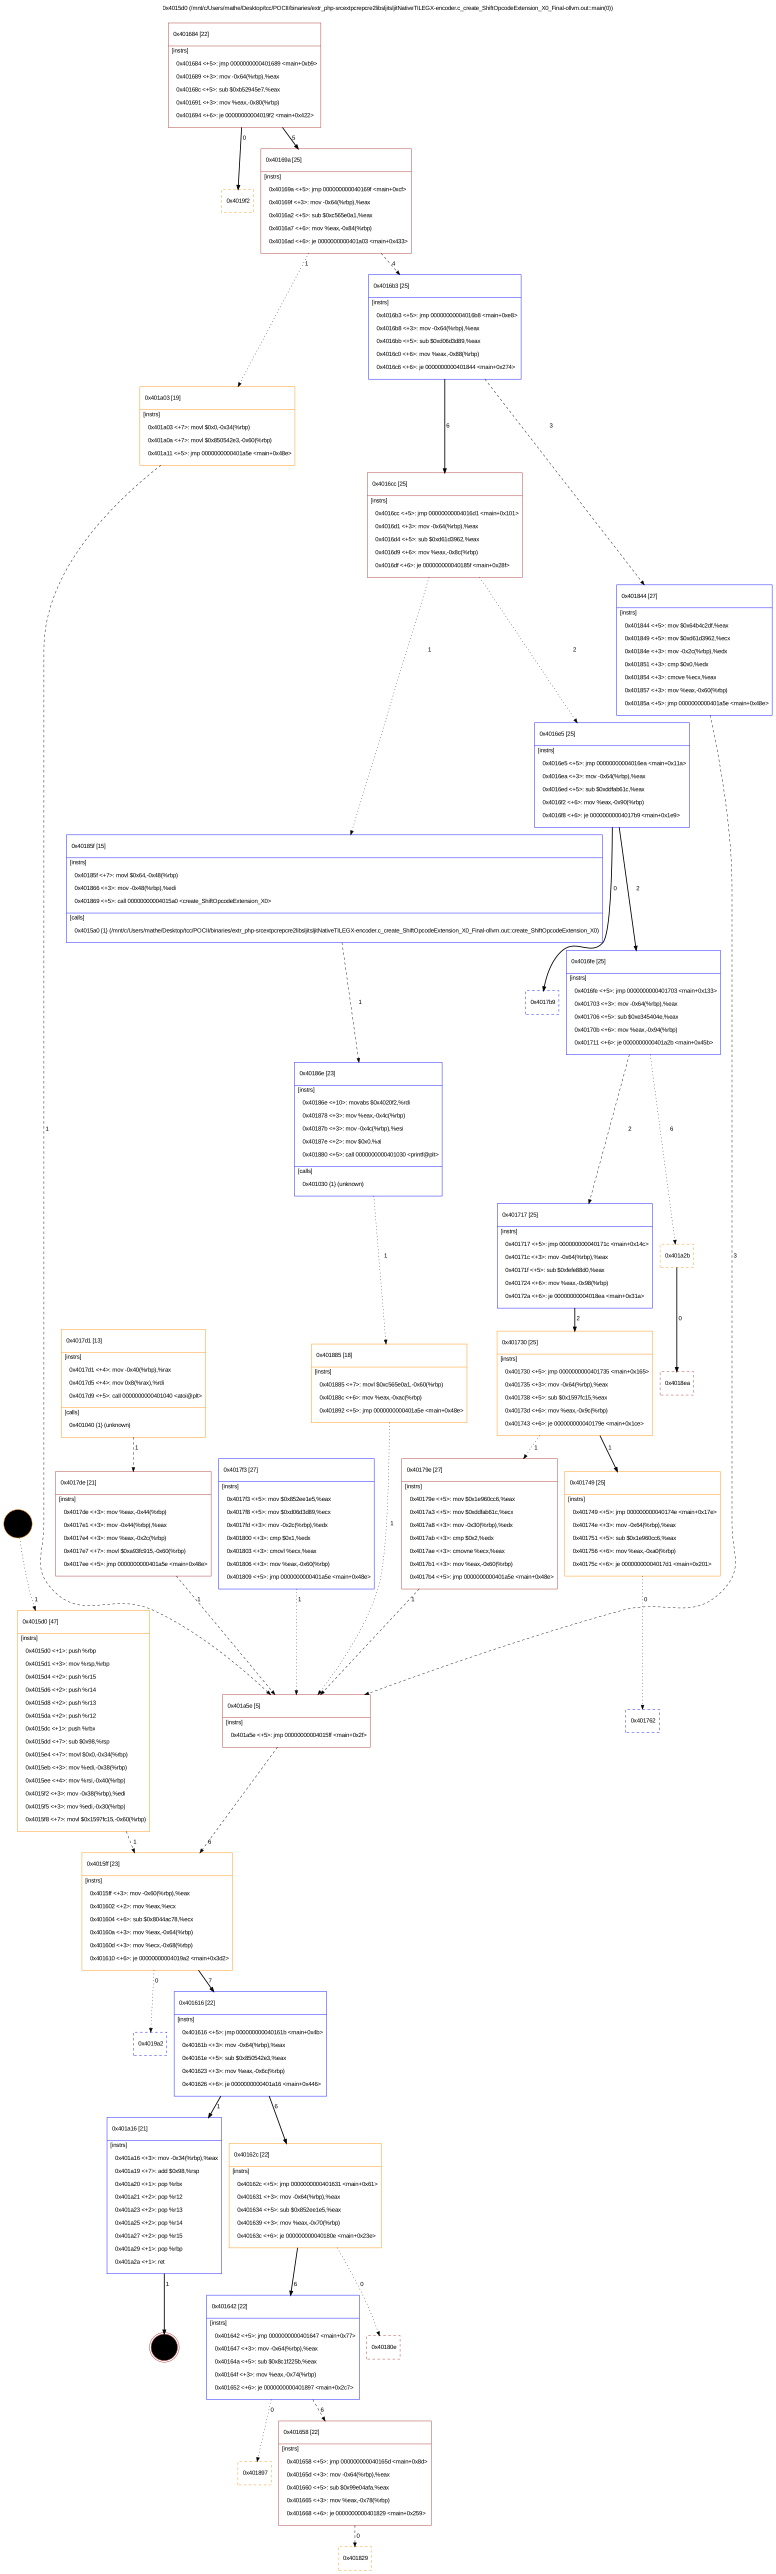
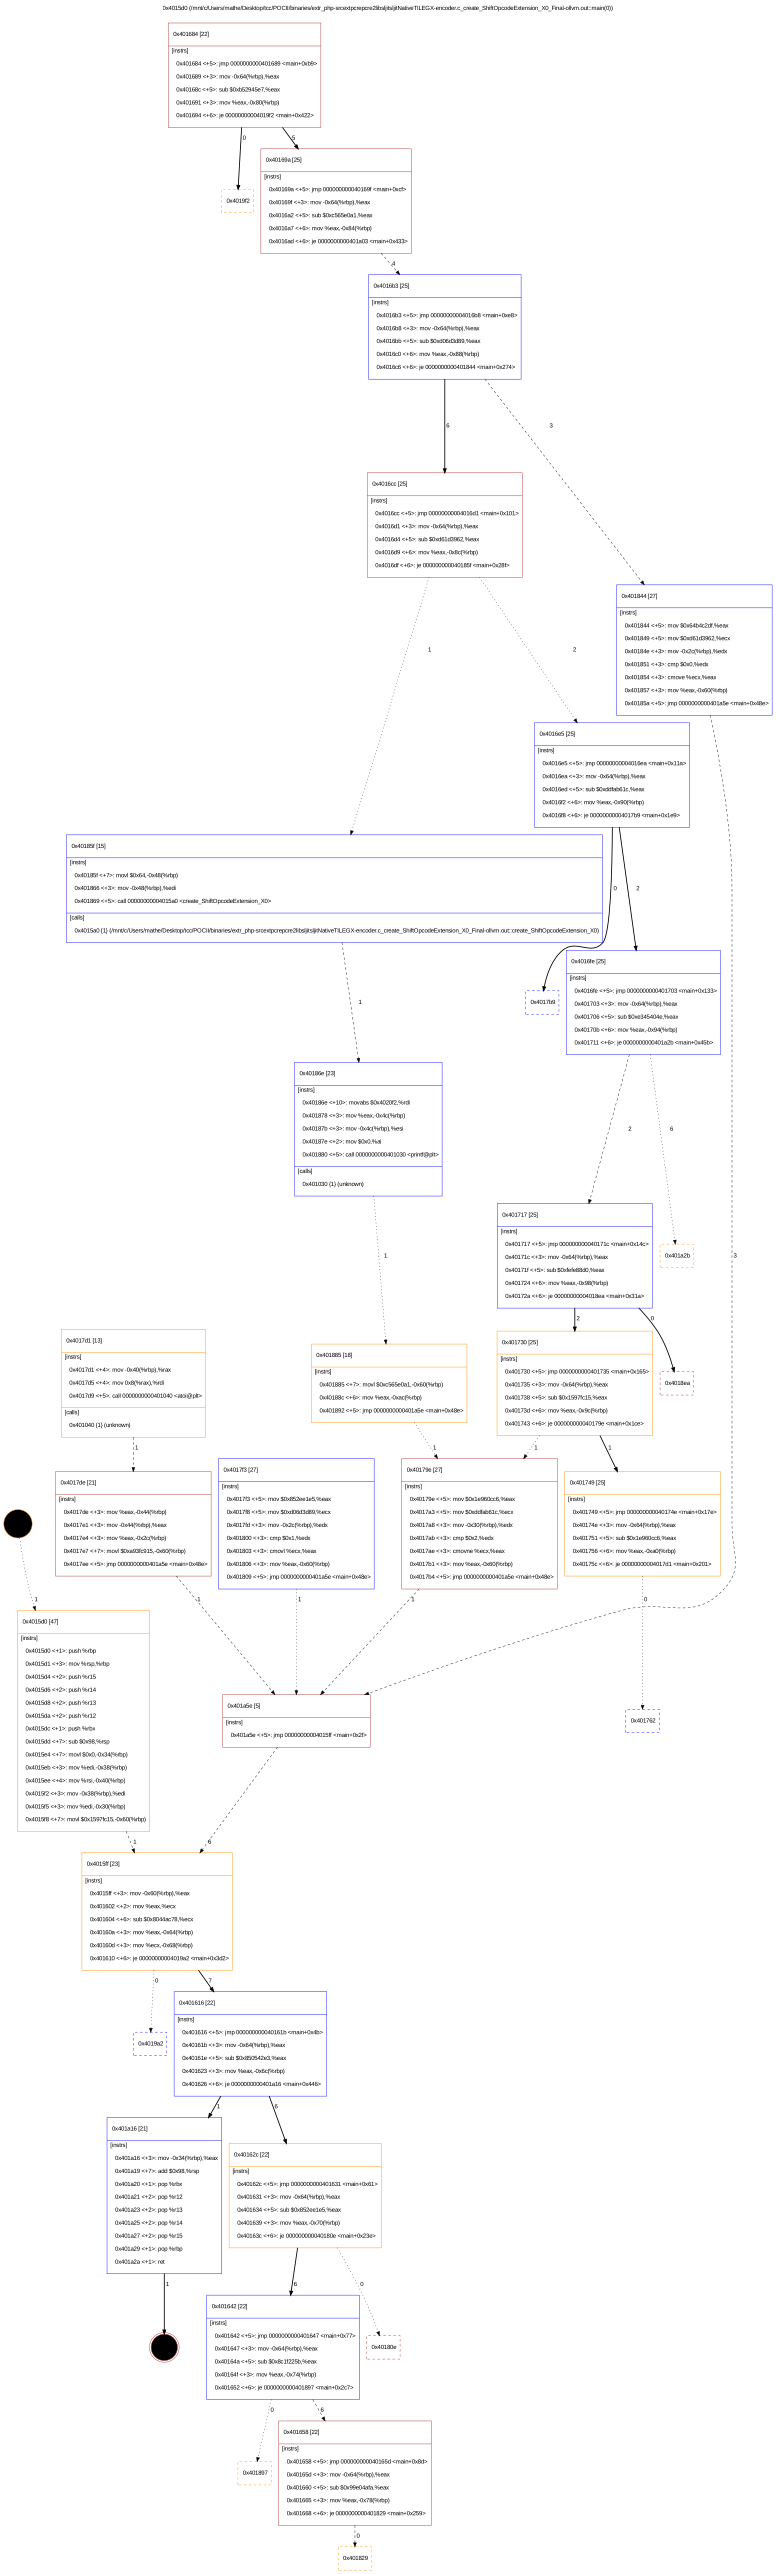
(217, 426) -> none
(677, 1317) -> (660, 1335)
(383, 1565) -> (425, 1439)
